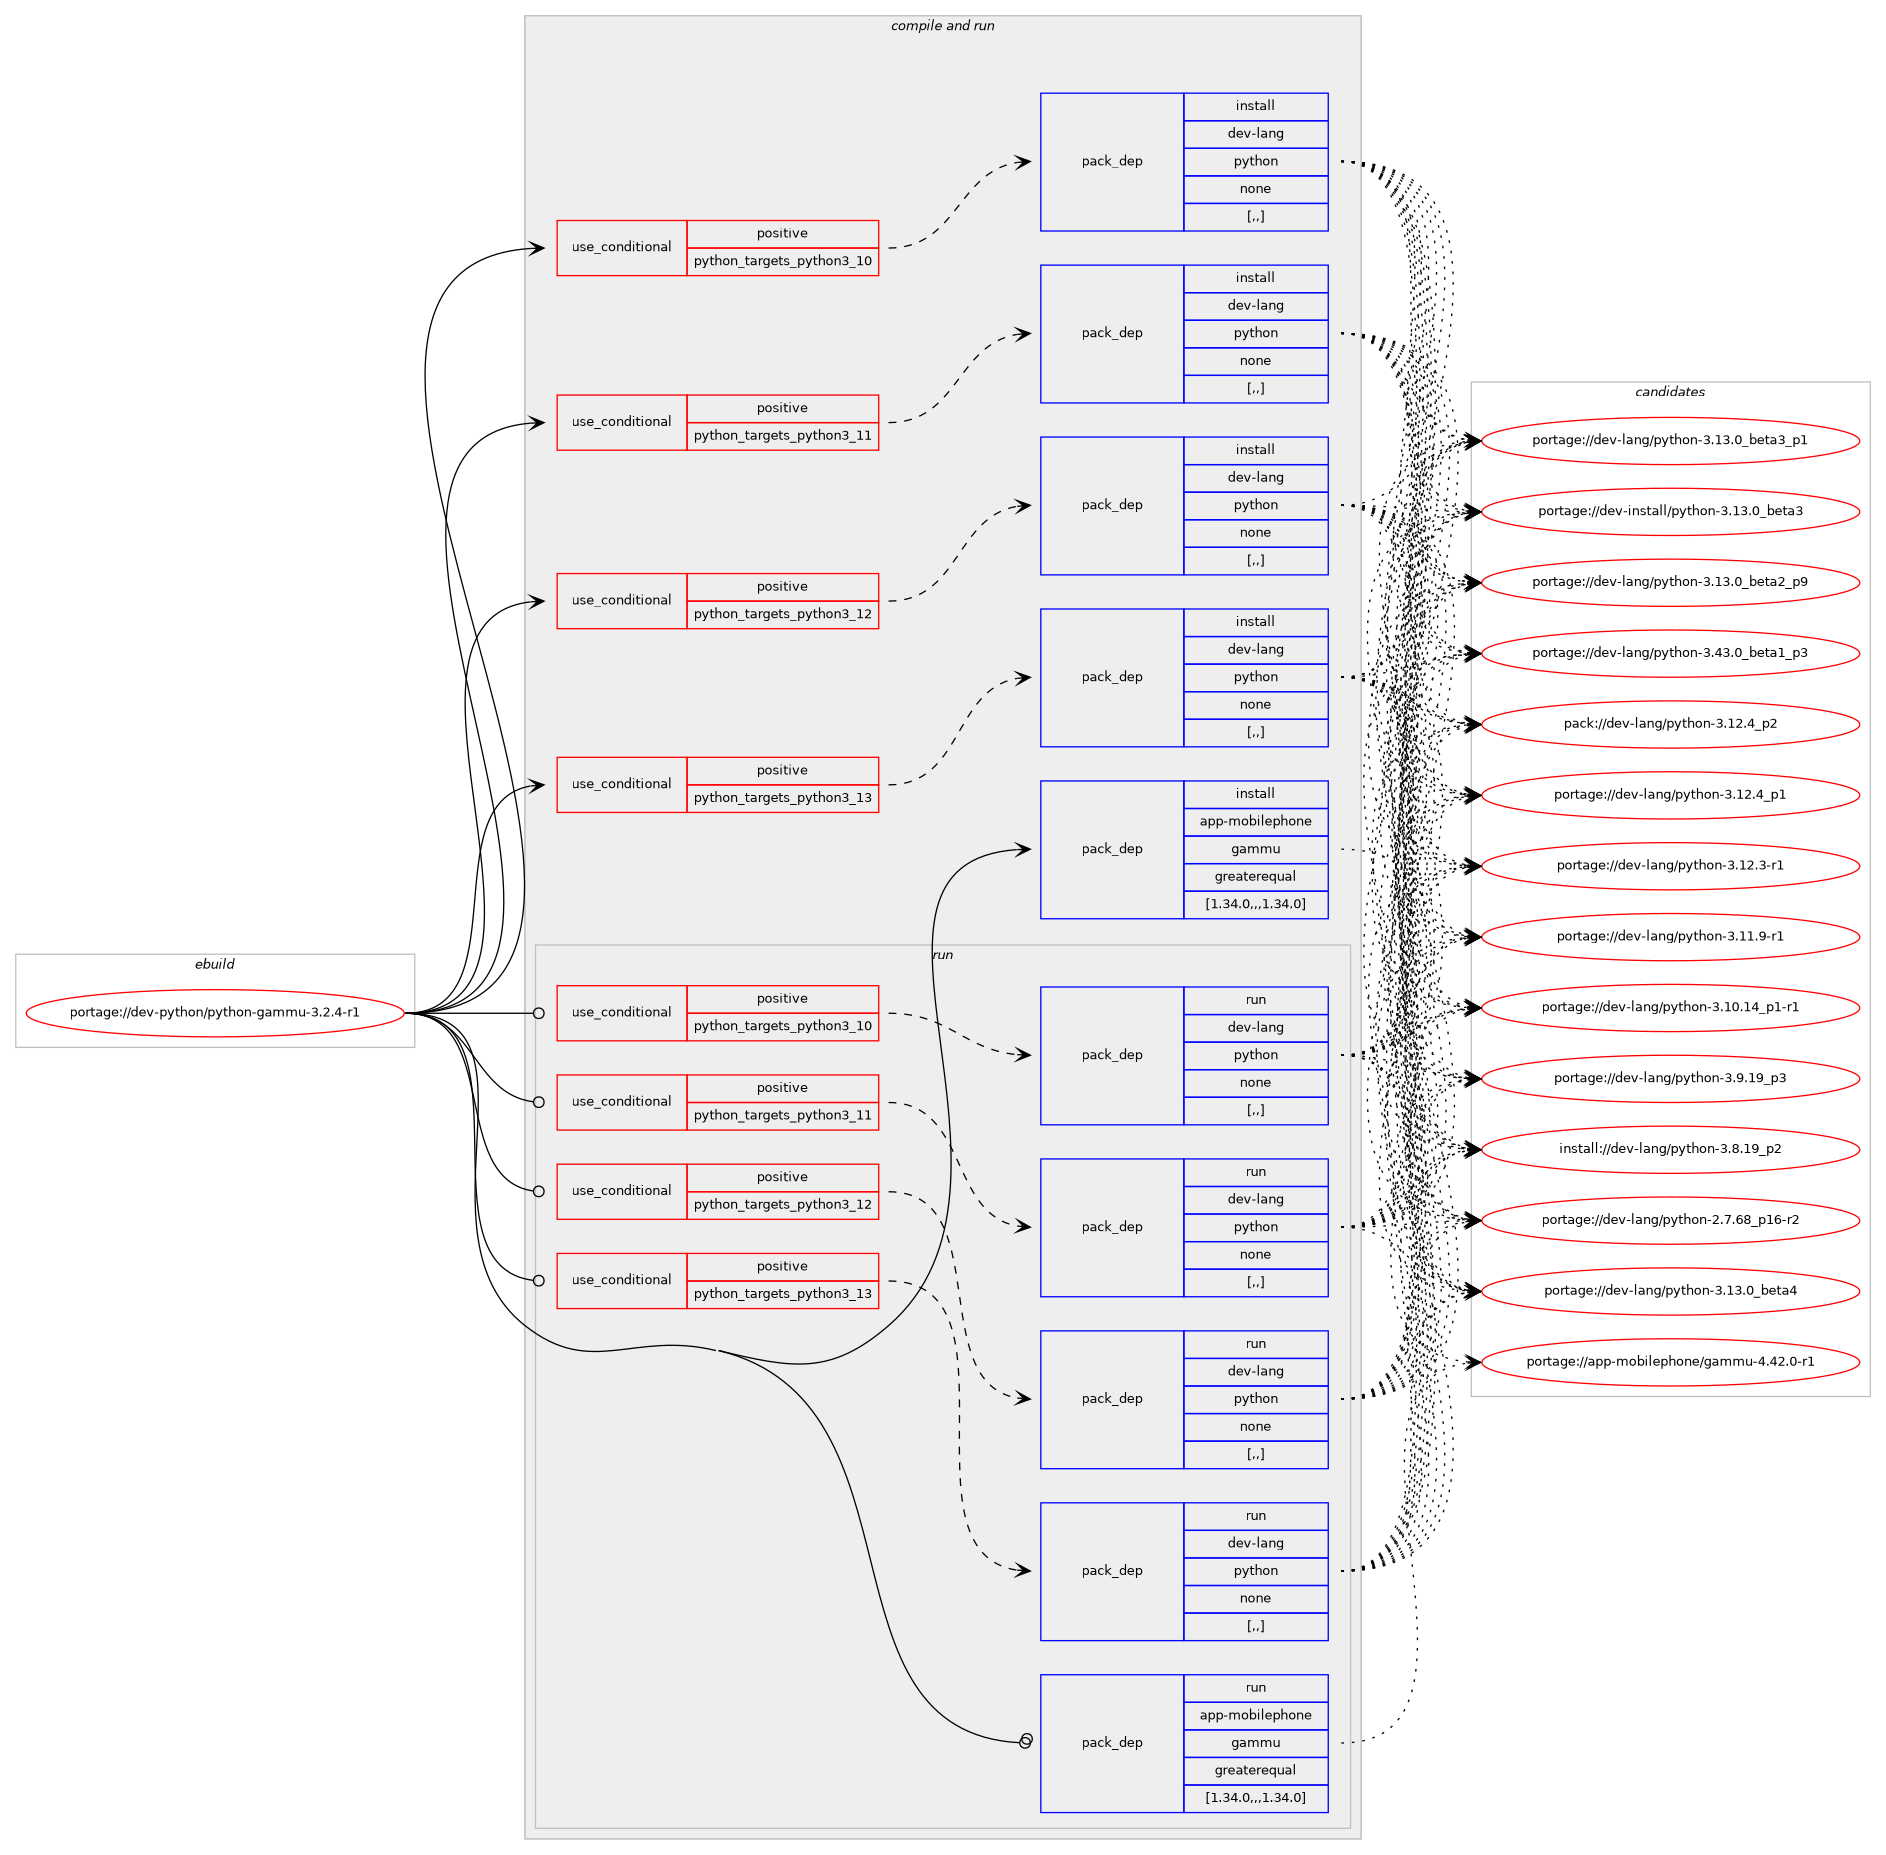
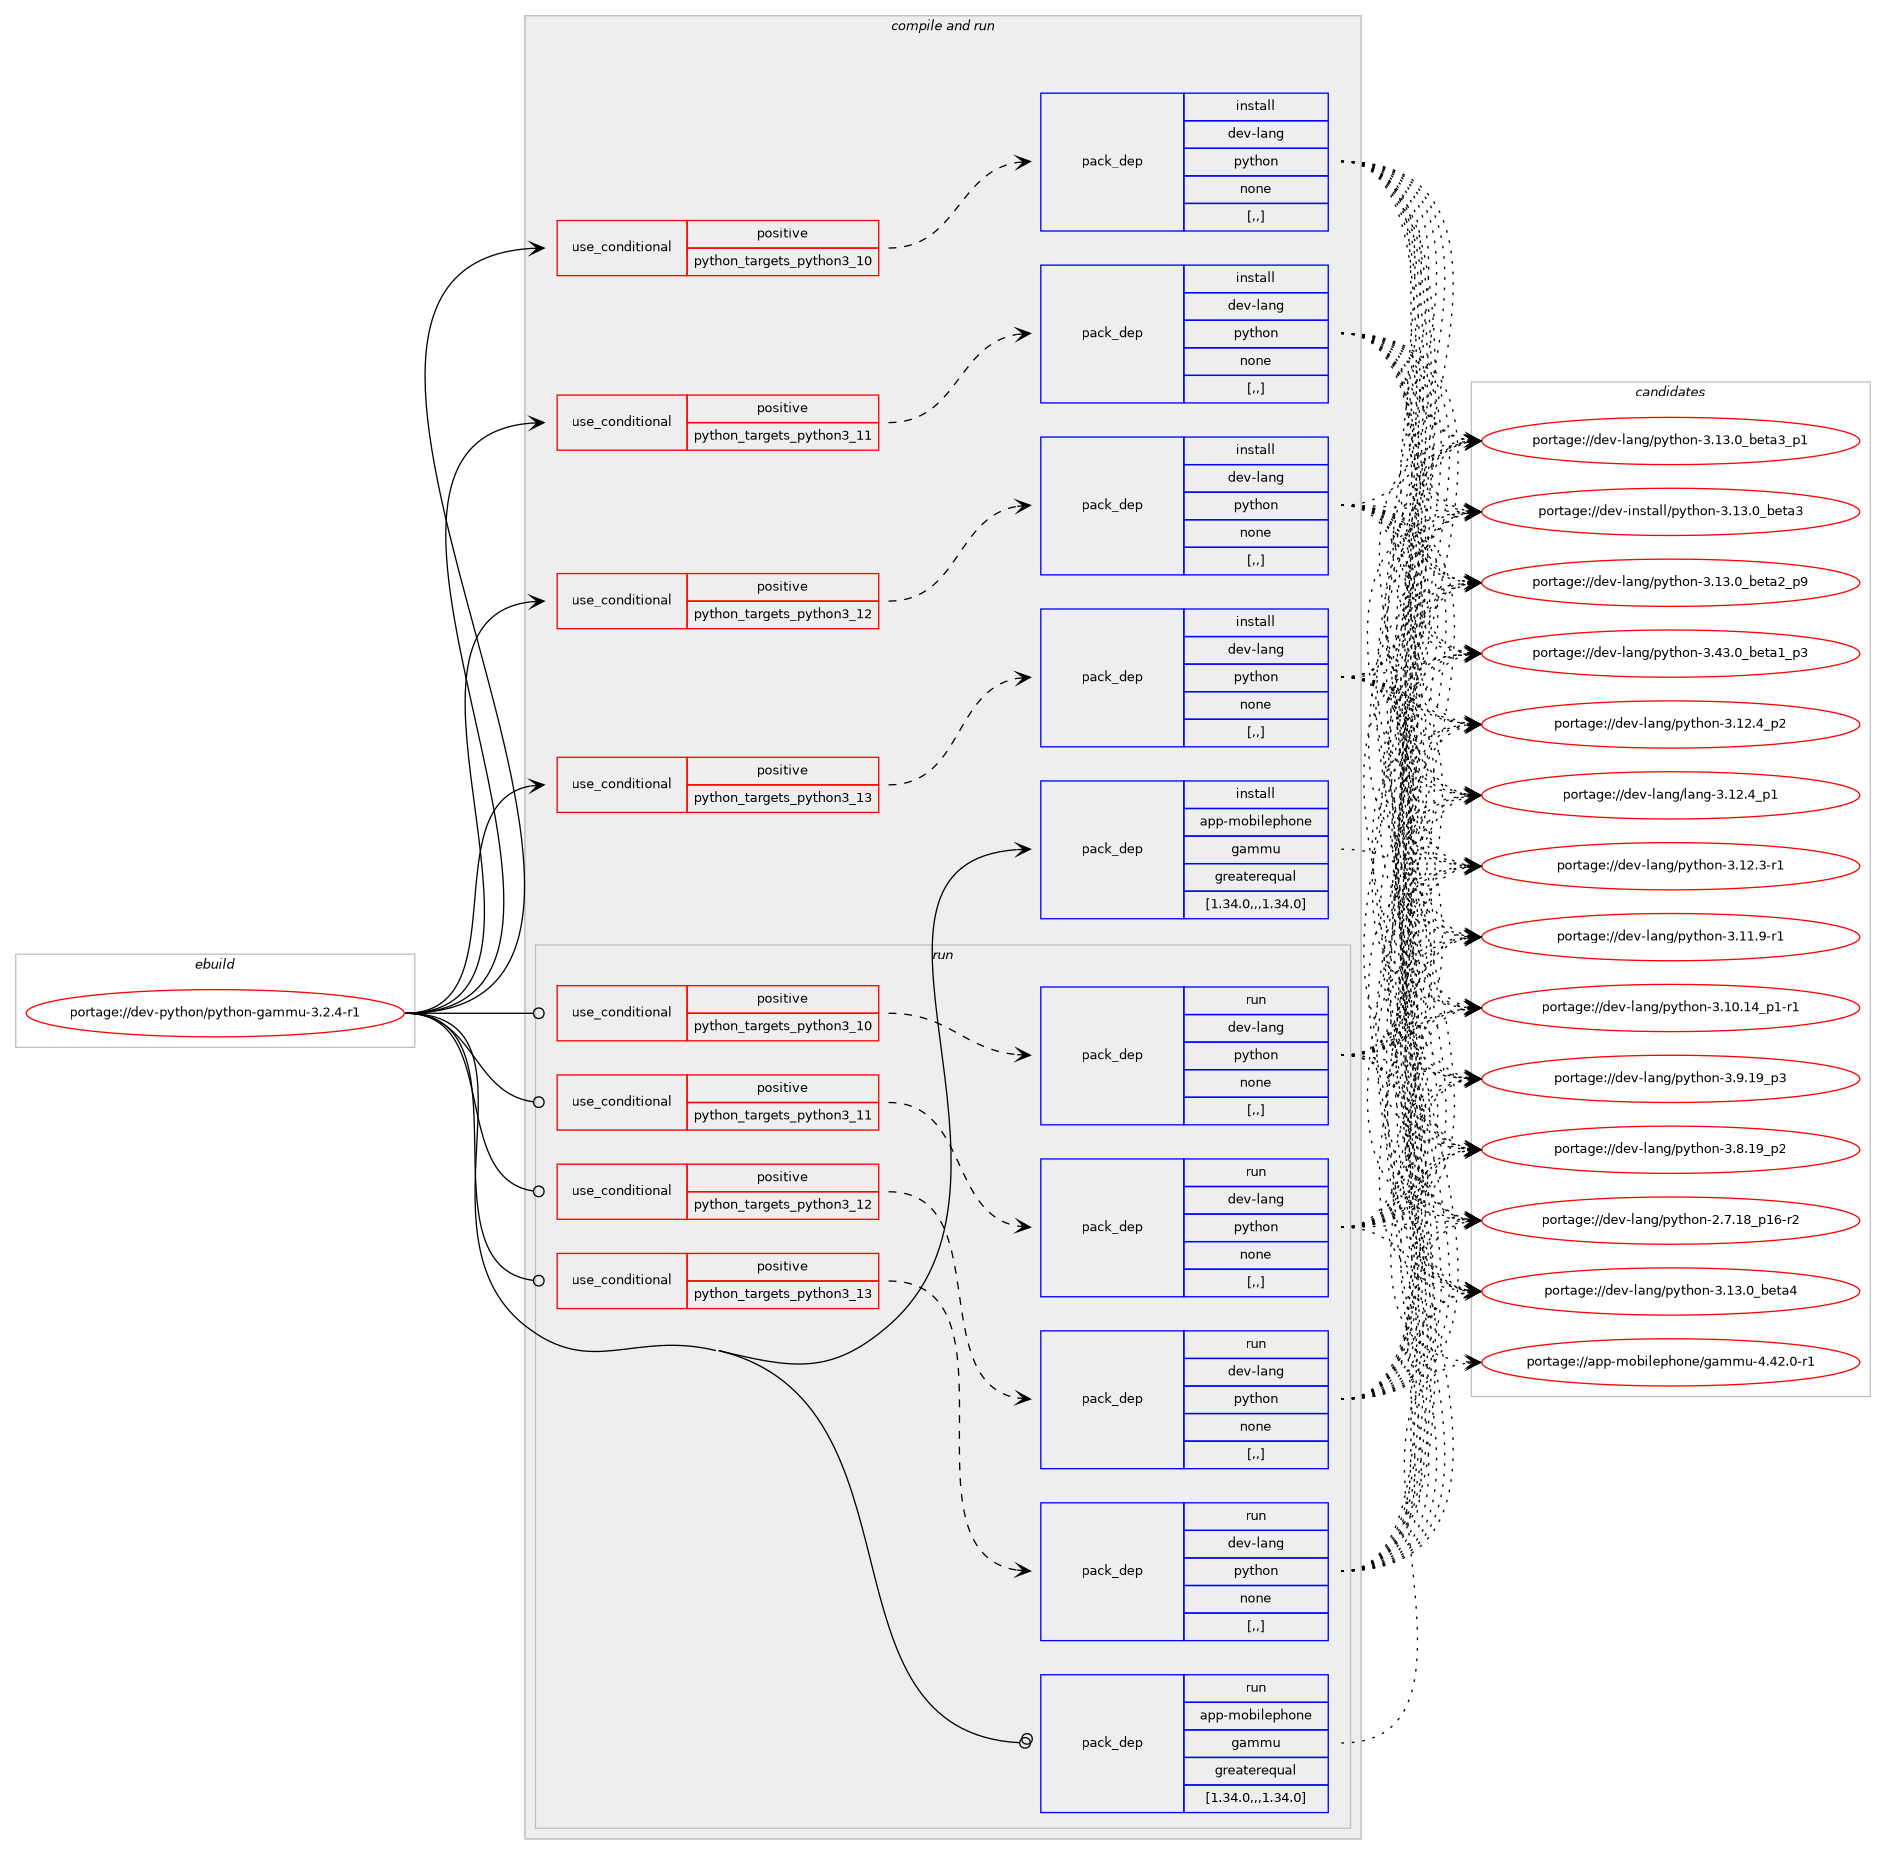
(1671, 724) -> (1671, 724)
(1671, 795) -> (1671, 795)
(1671, 1150) -> (1671, 1150)
(1671, 1221) -> (1671, 1221)
